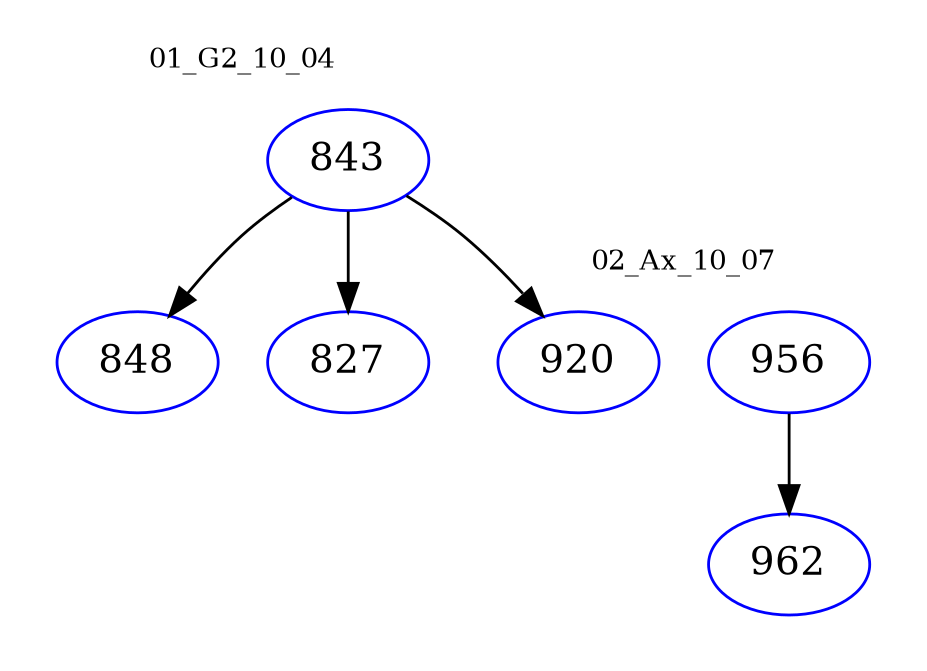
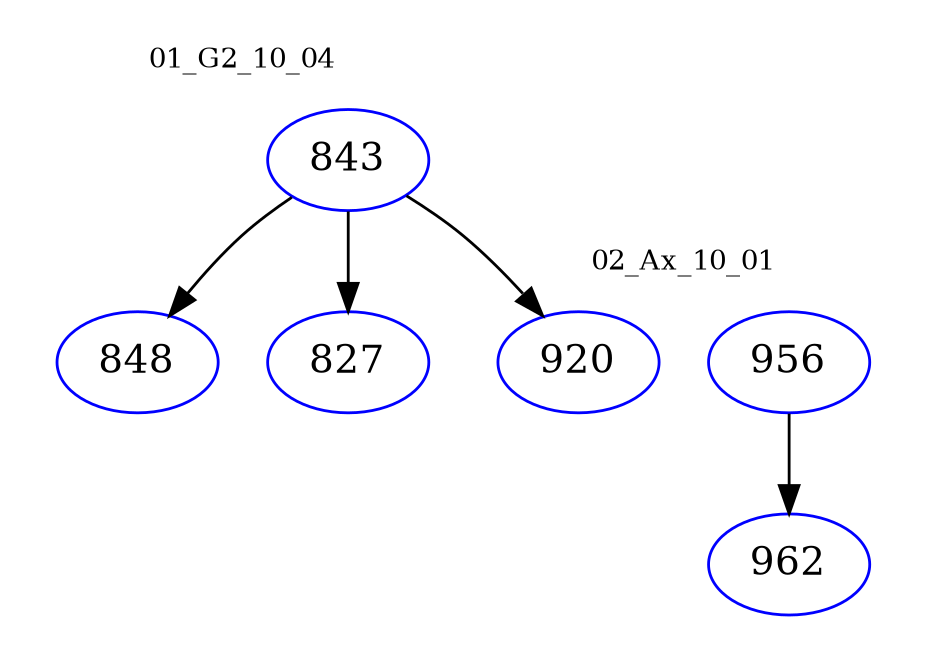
(684, 263) -> (684, 263)
